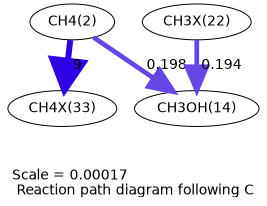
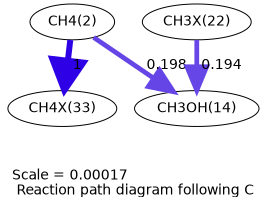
(75, 65) -> (75, 65)
